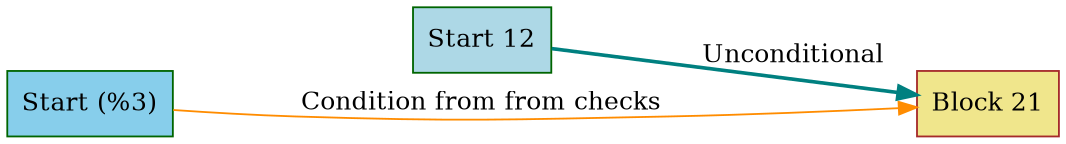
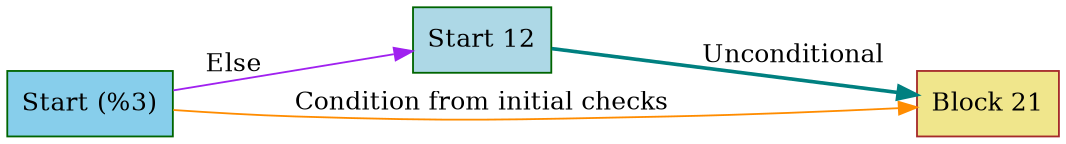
none -> (284, 72)
(482, 103) -> (482, 103)
